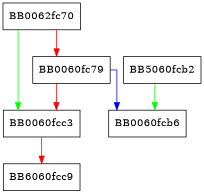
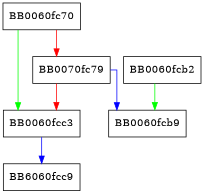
(42, 16) -> (42, 16)
(71, 70) -> (71, 70)
(162, 70) -> (162, 70)
(147, 124) -> (147, 124)
(42, 147) -> (42, 147)
